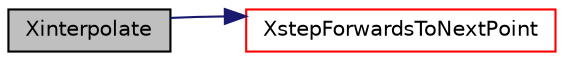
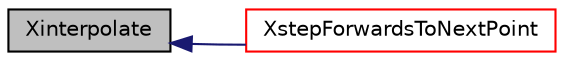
(198, 17) -> (219, 45)
